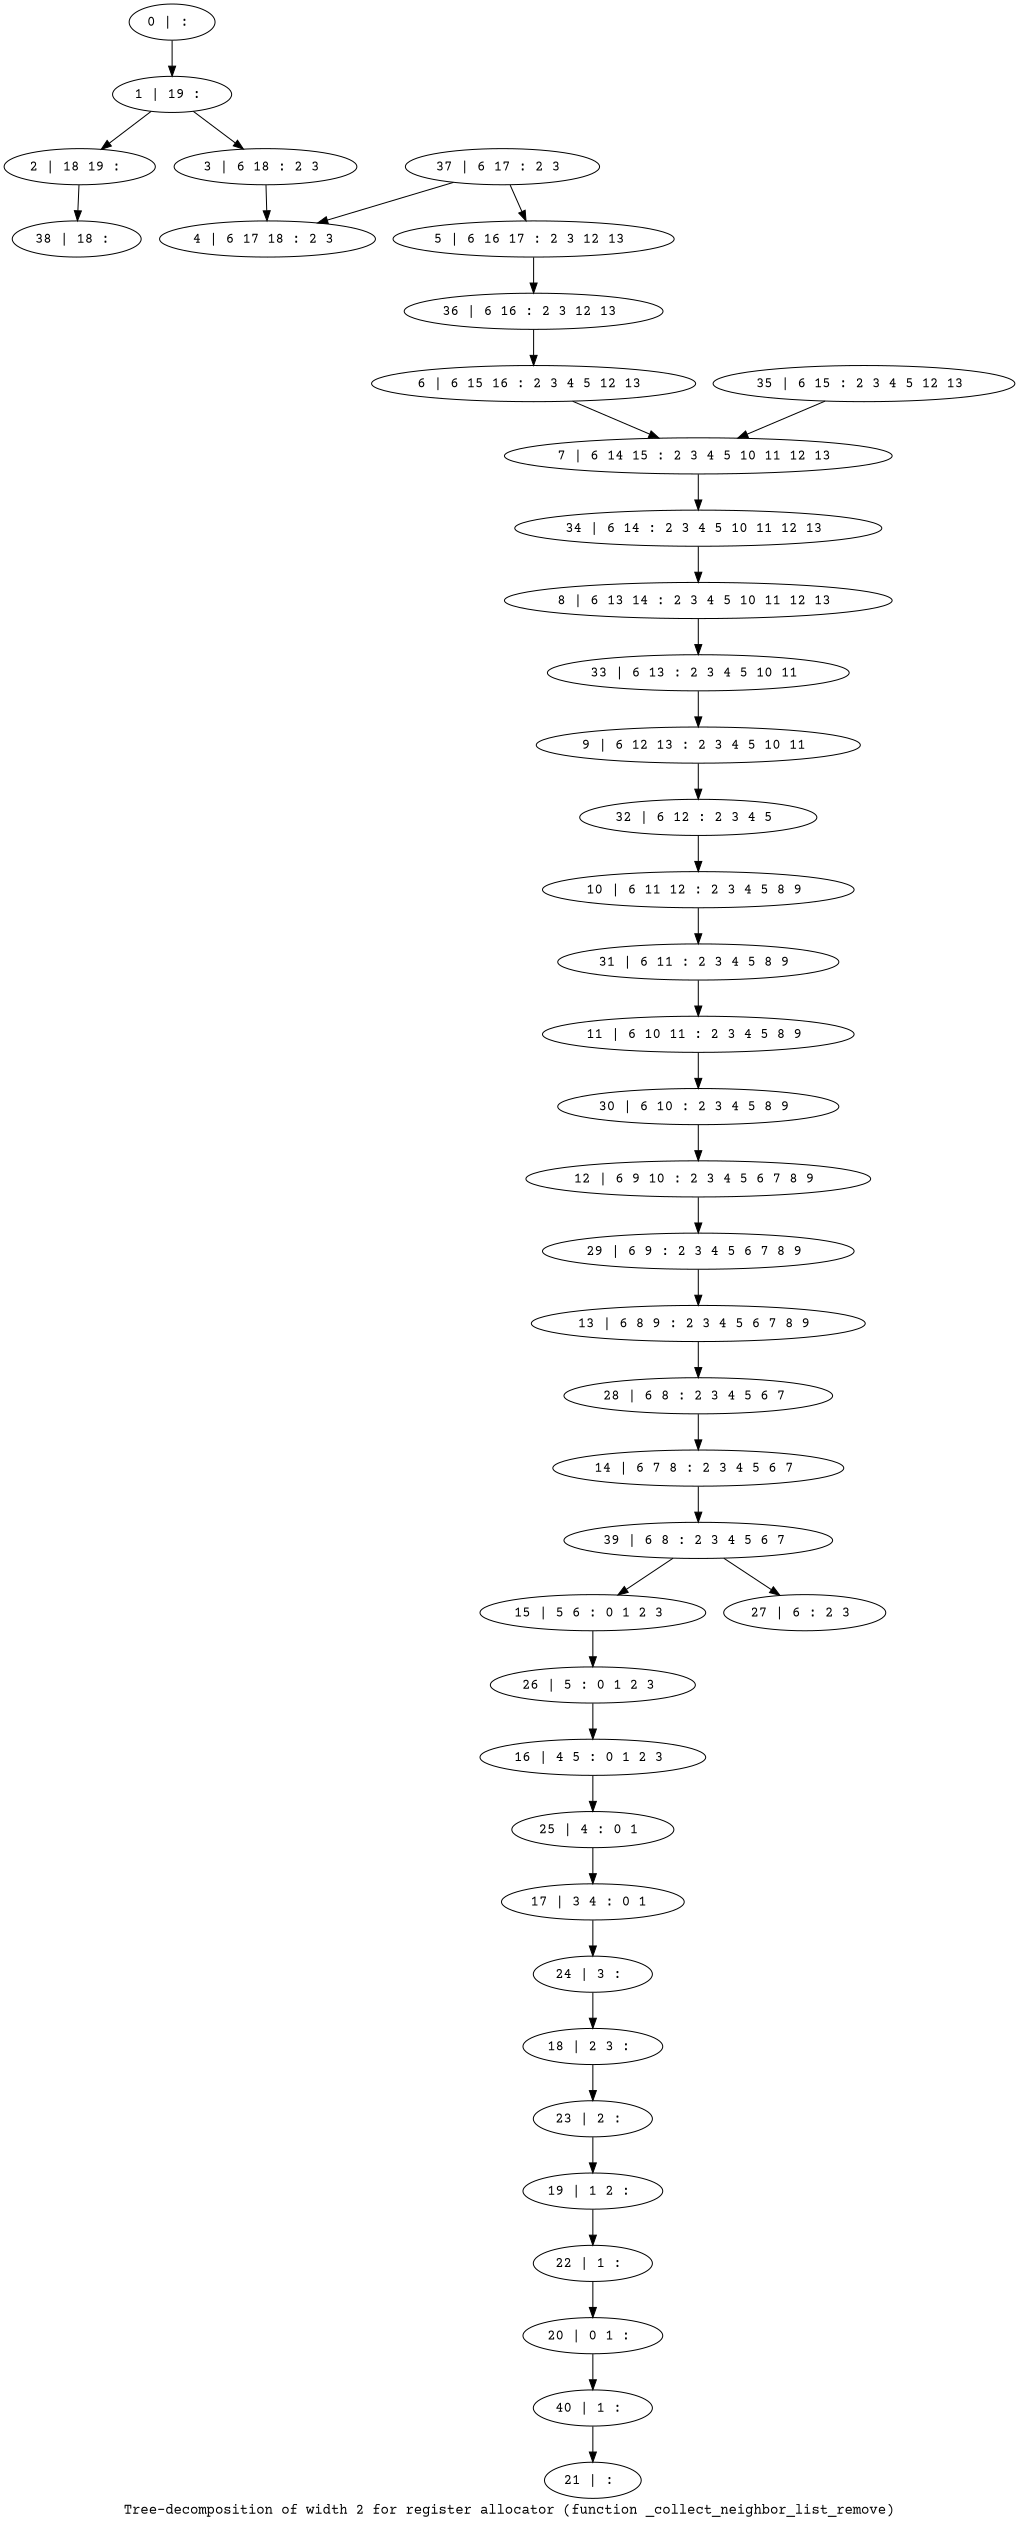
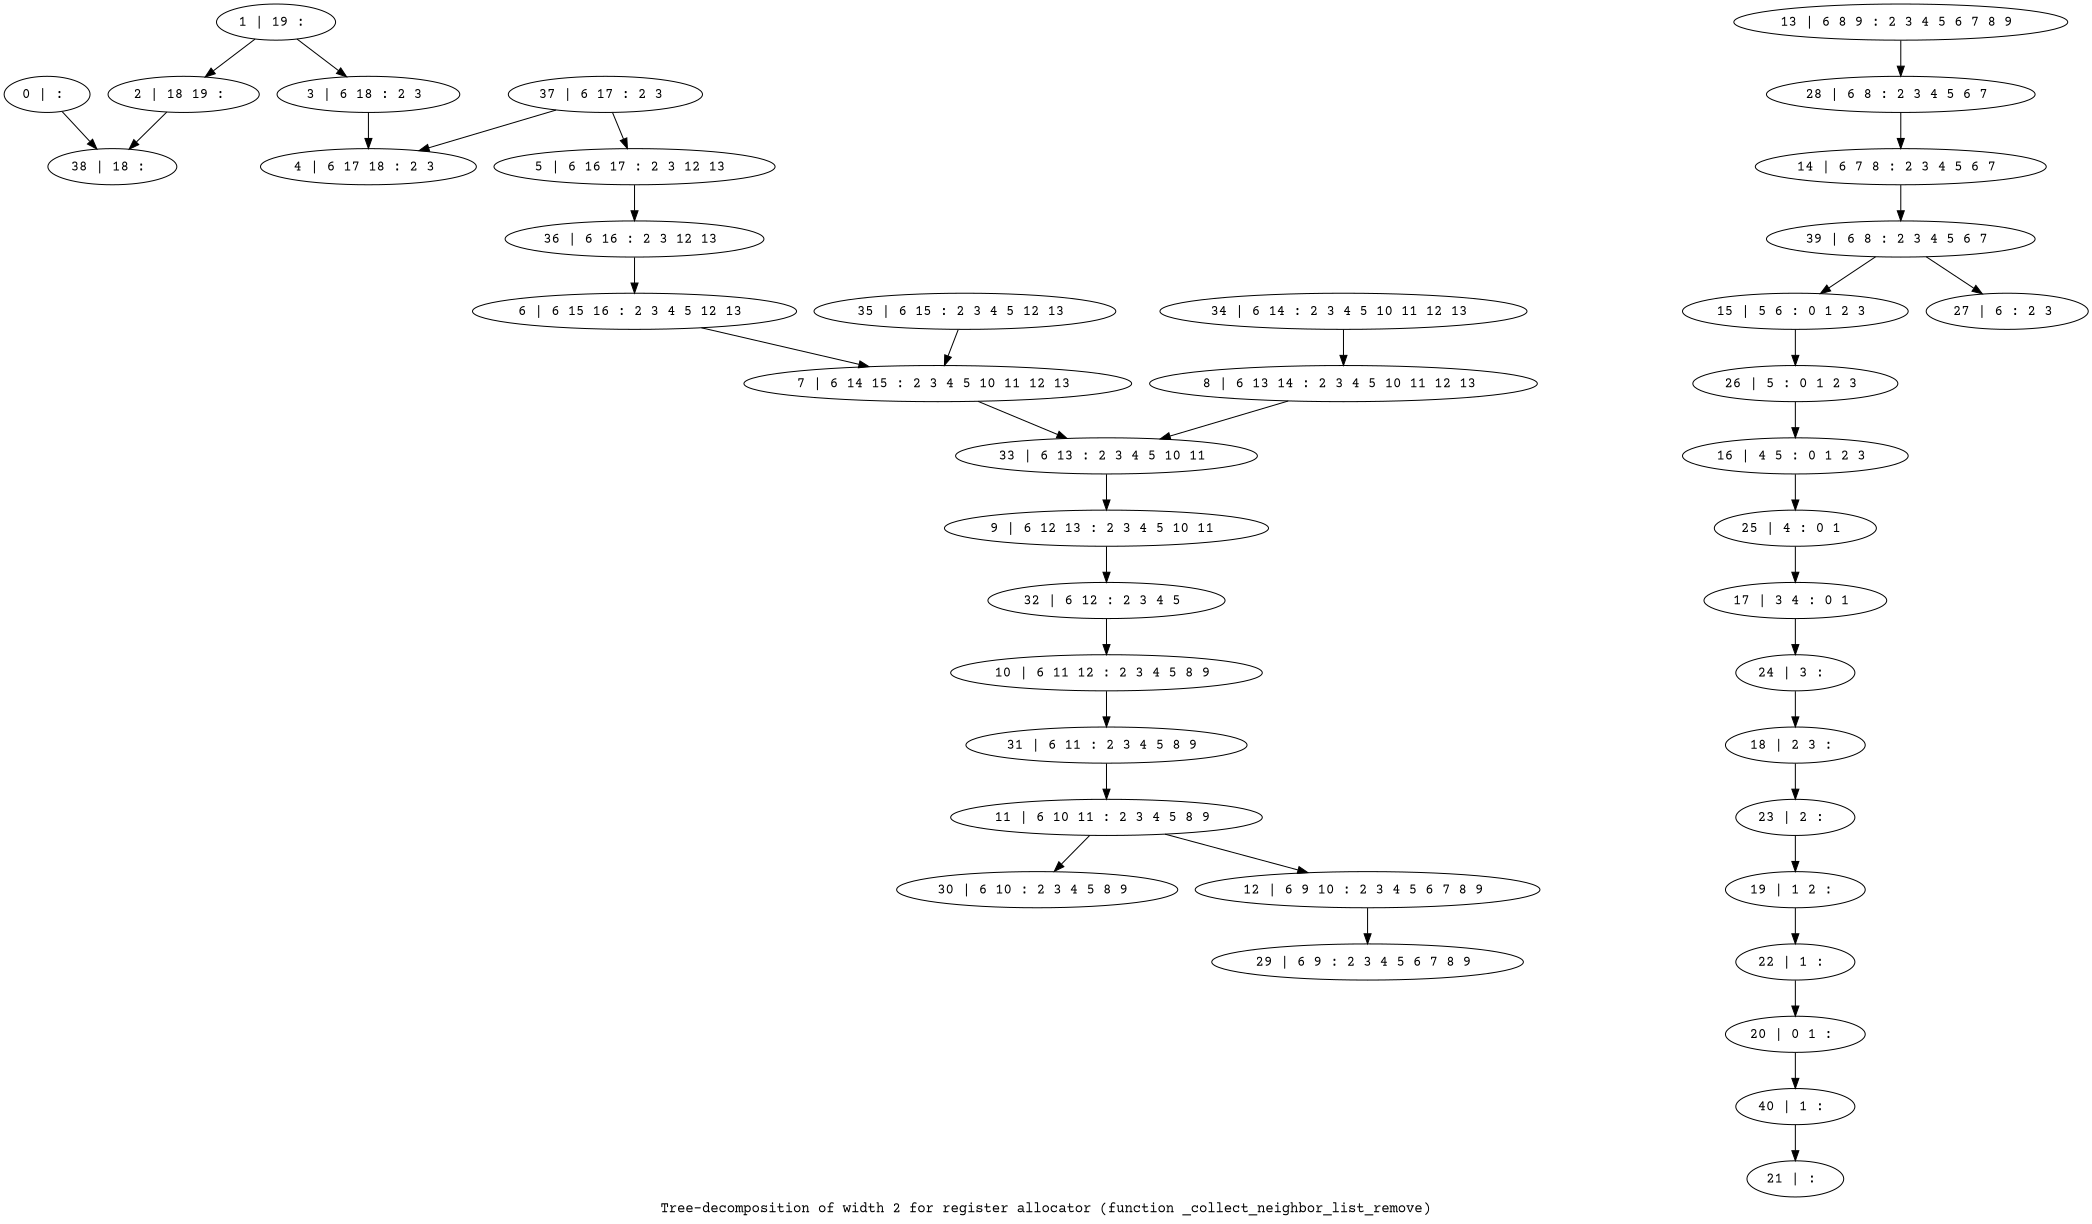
(172, 53) -> (76, 127)
(698, 487) -> (1018, 418)
(698, 1138) -> (1232, 852)
(698, 1282) -> none
